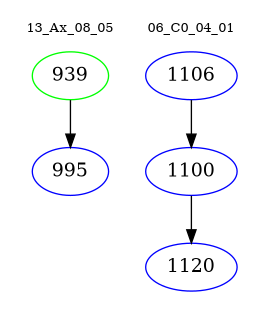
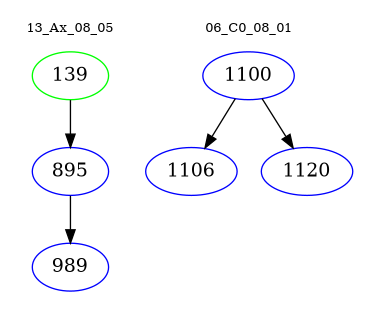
(191, 29) -> (249, 29)
(70, 76) -> (70, 76)
(191, 117) -> (224, 118)
(70, 171) -> (70, 171)
none -> (70, 267)
